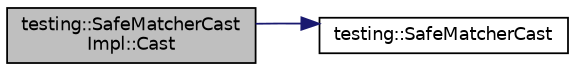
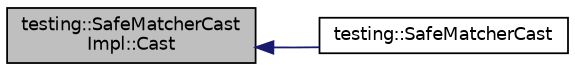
(278, 24) -> (296, 47)
